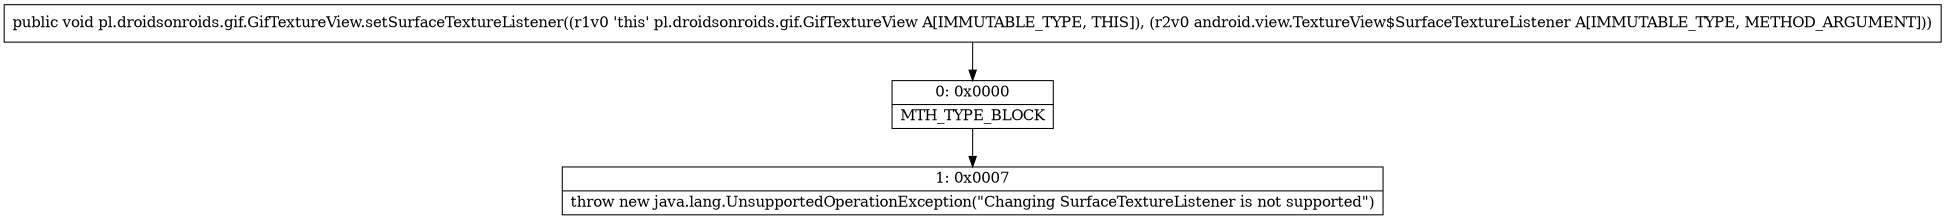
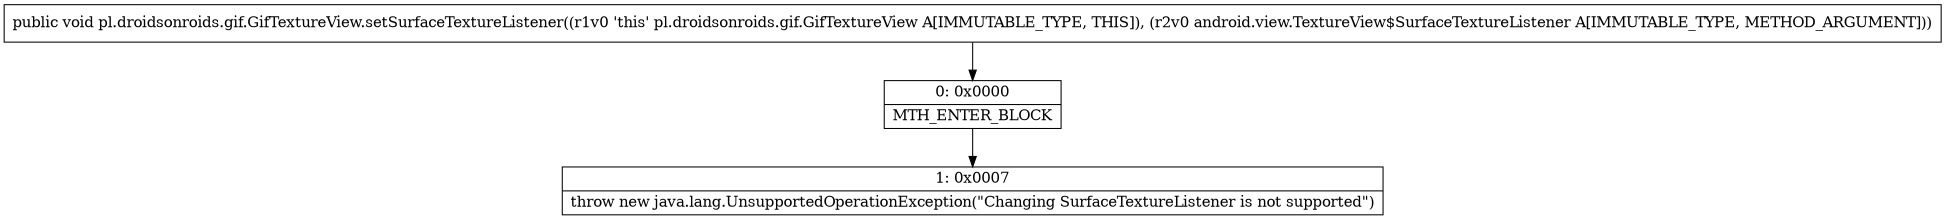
(973, 116) -> (973, 116)
